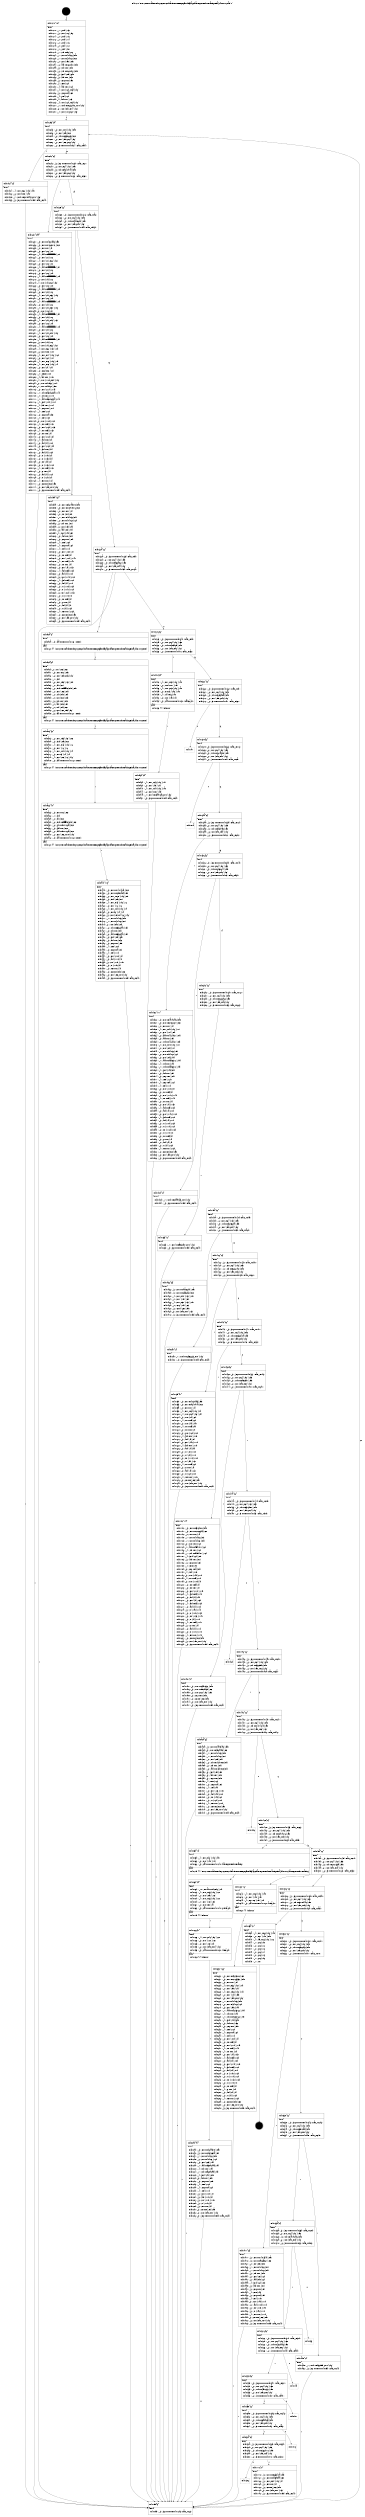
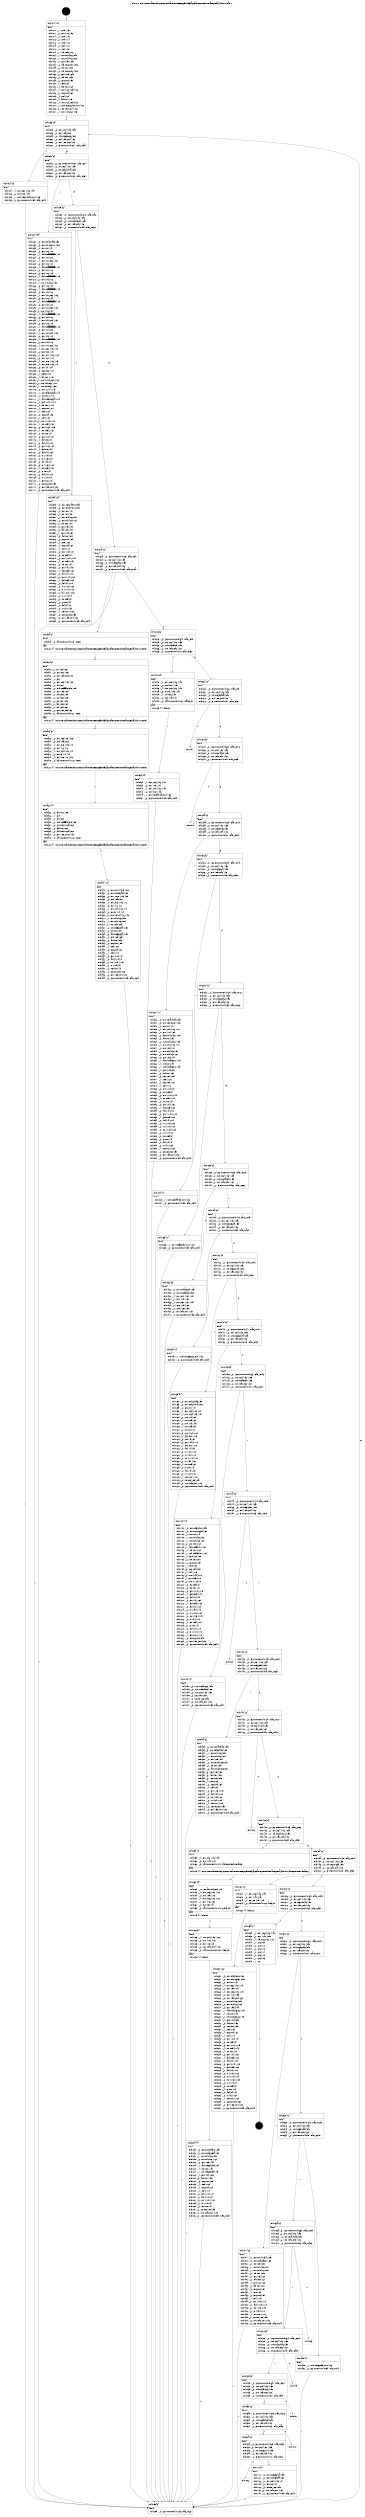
none -> (225, 1176)
